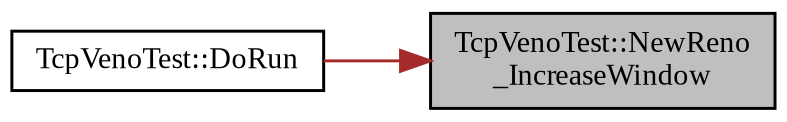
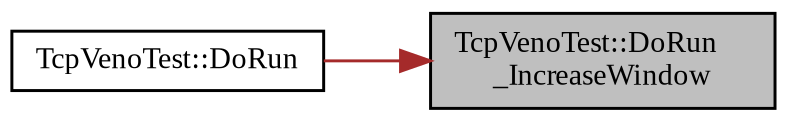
(603, 61) -> (603, 61)
